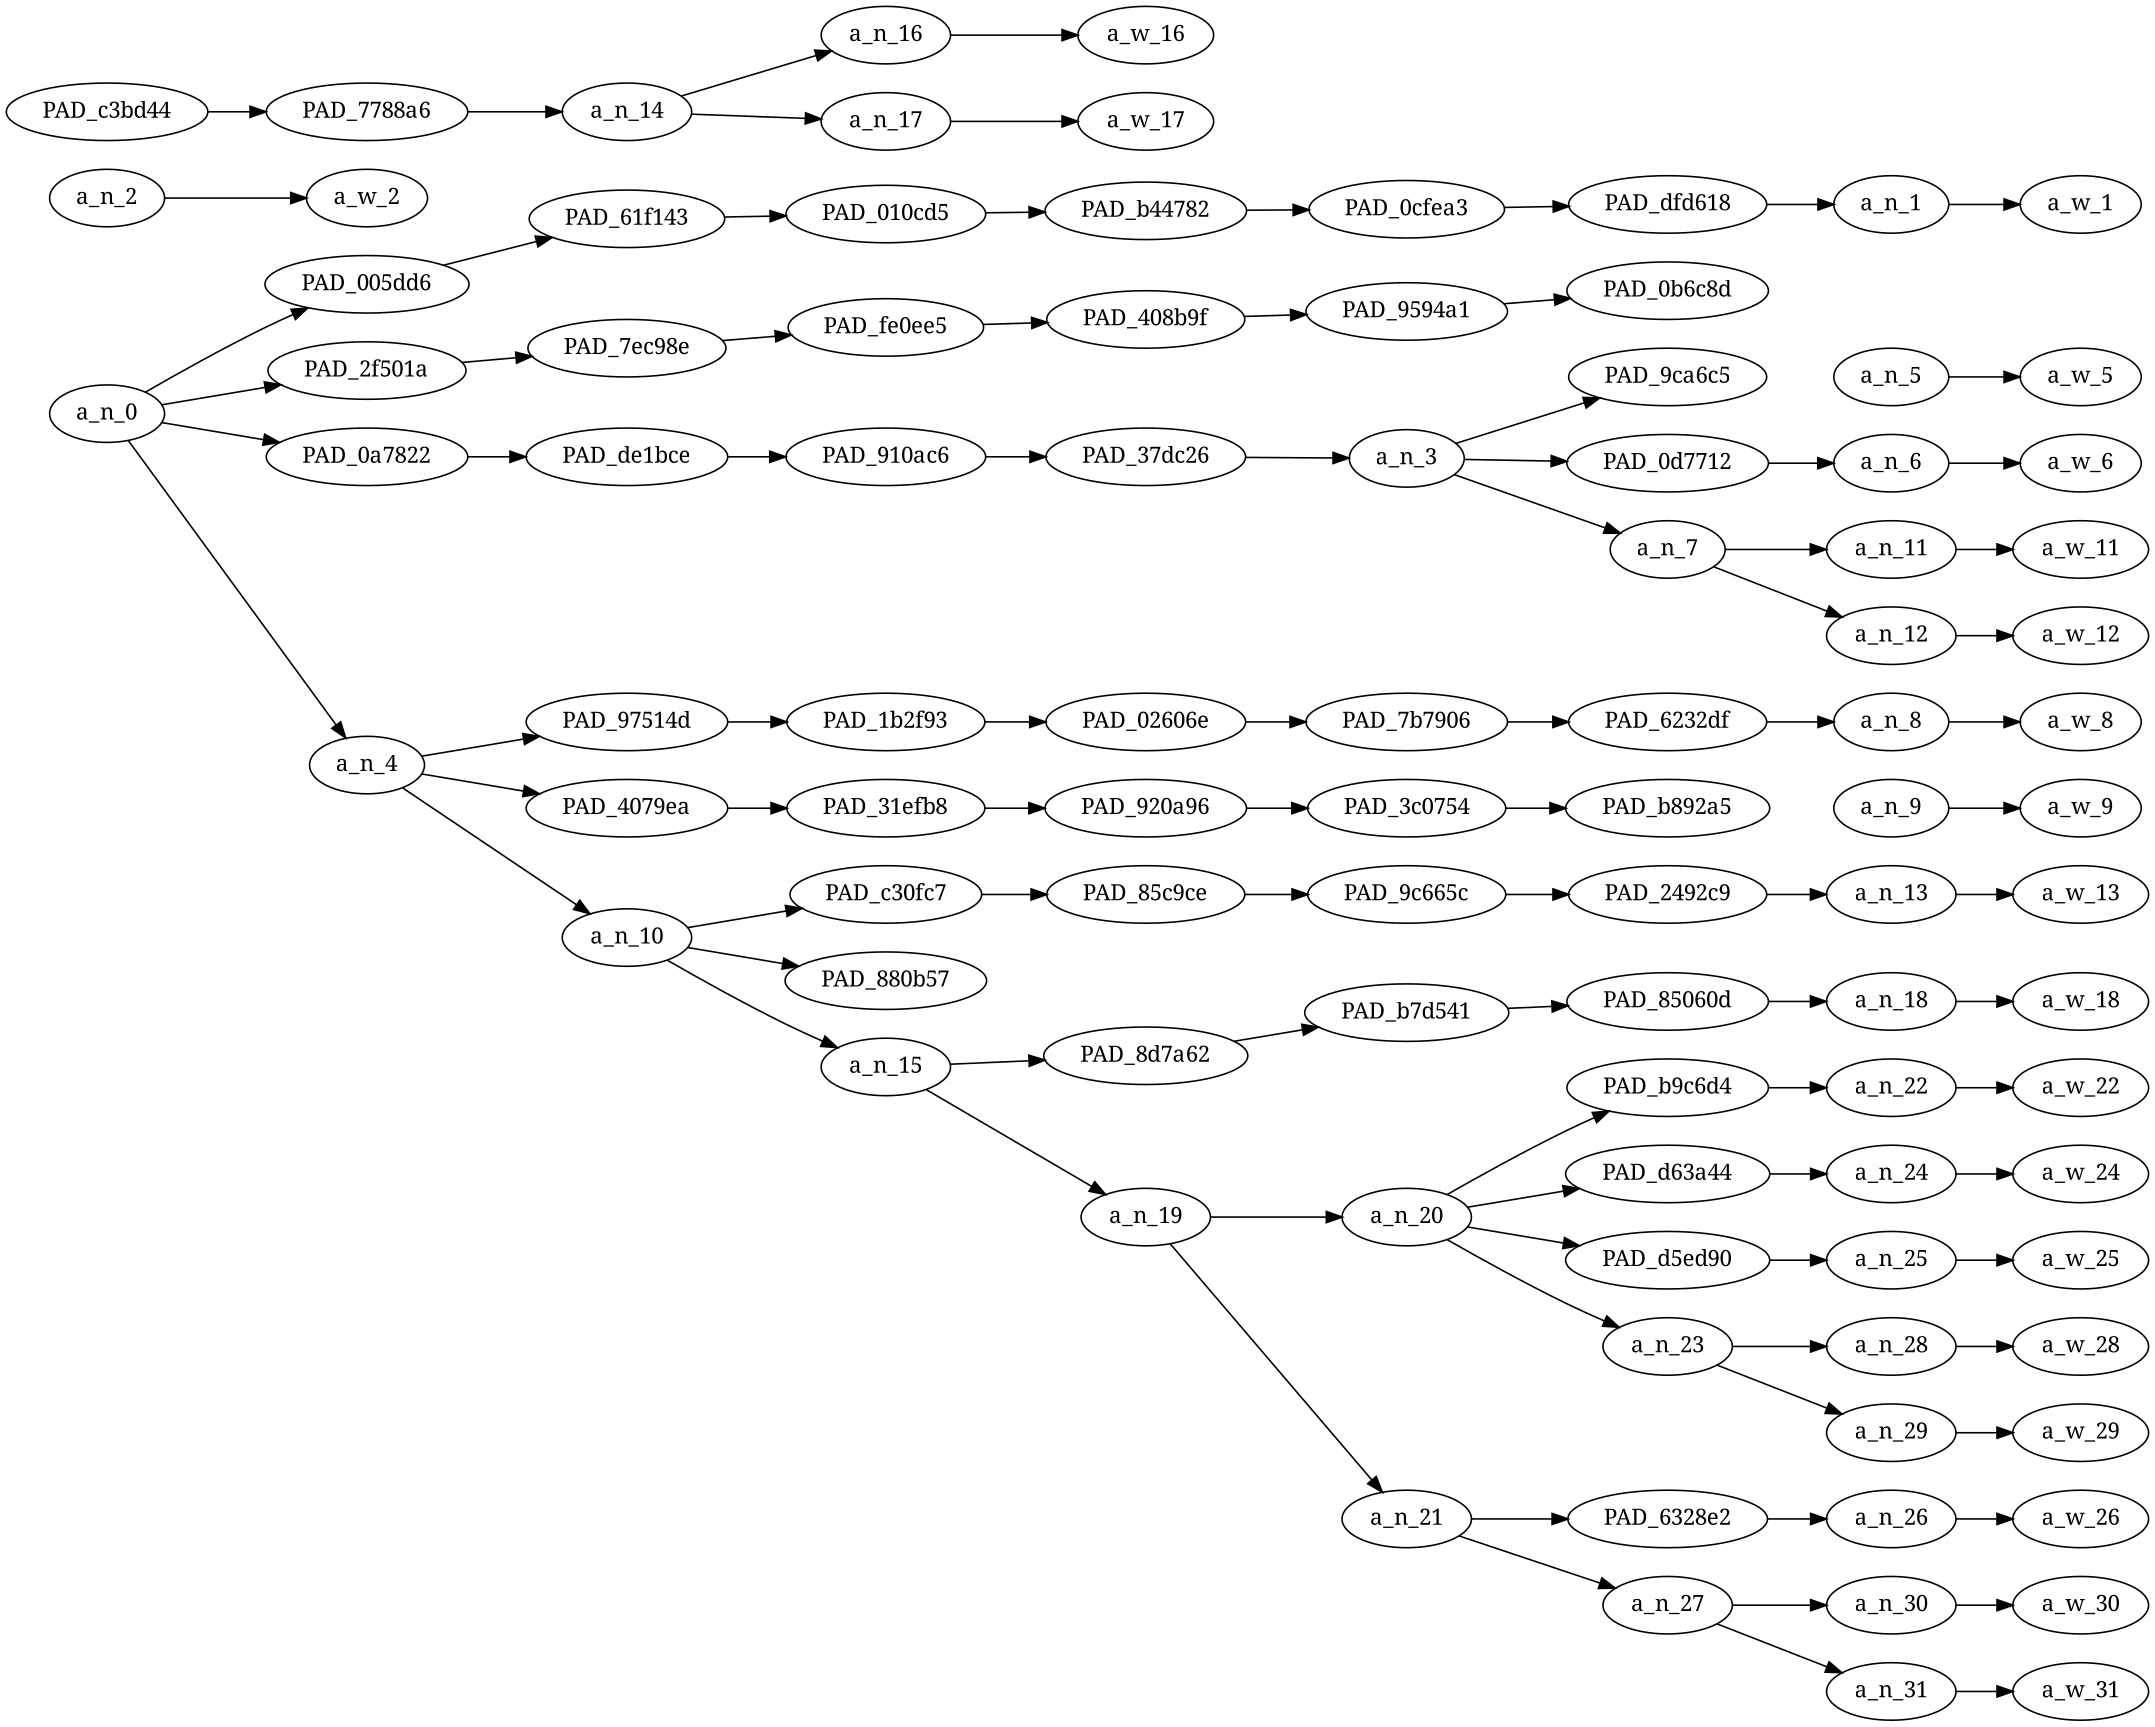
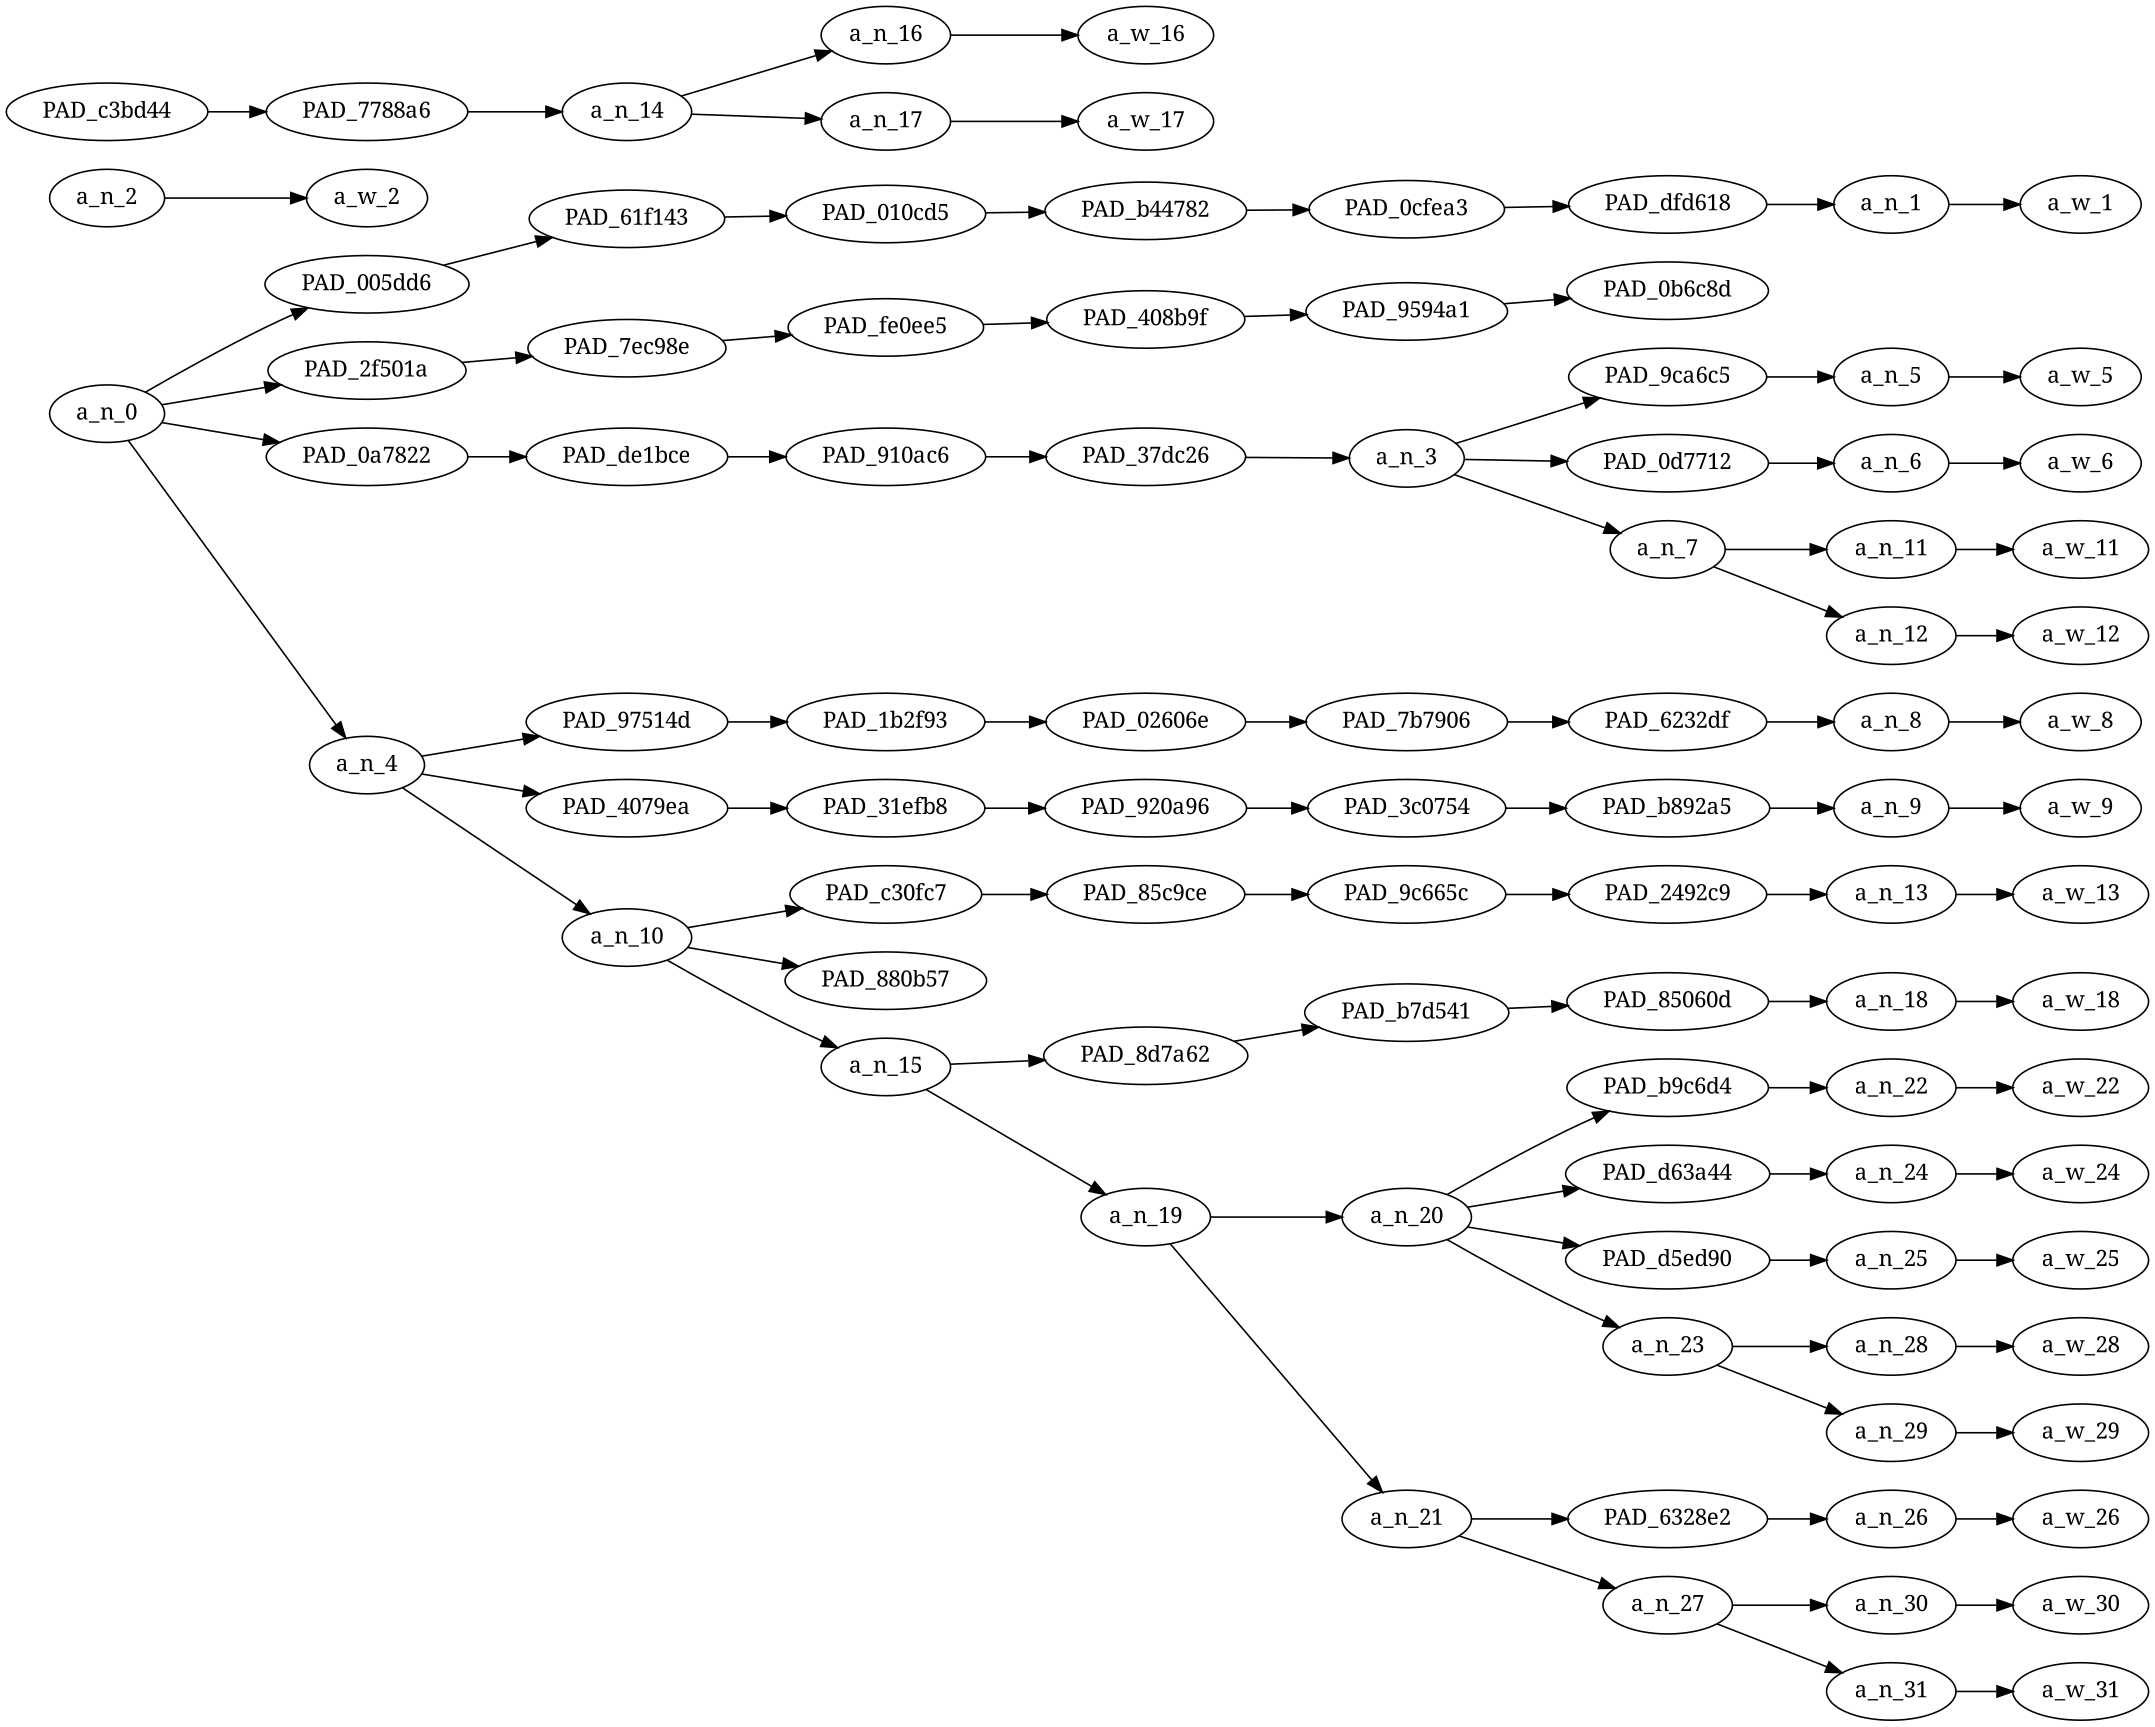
none -> (1792, 377)
none -> (1794, 808)
